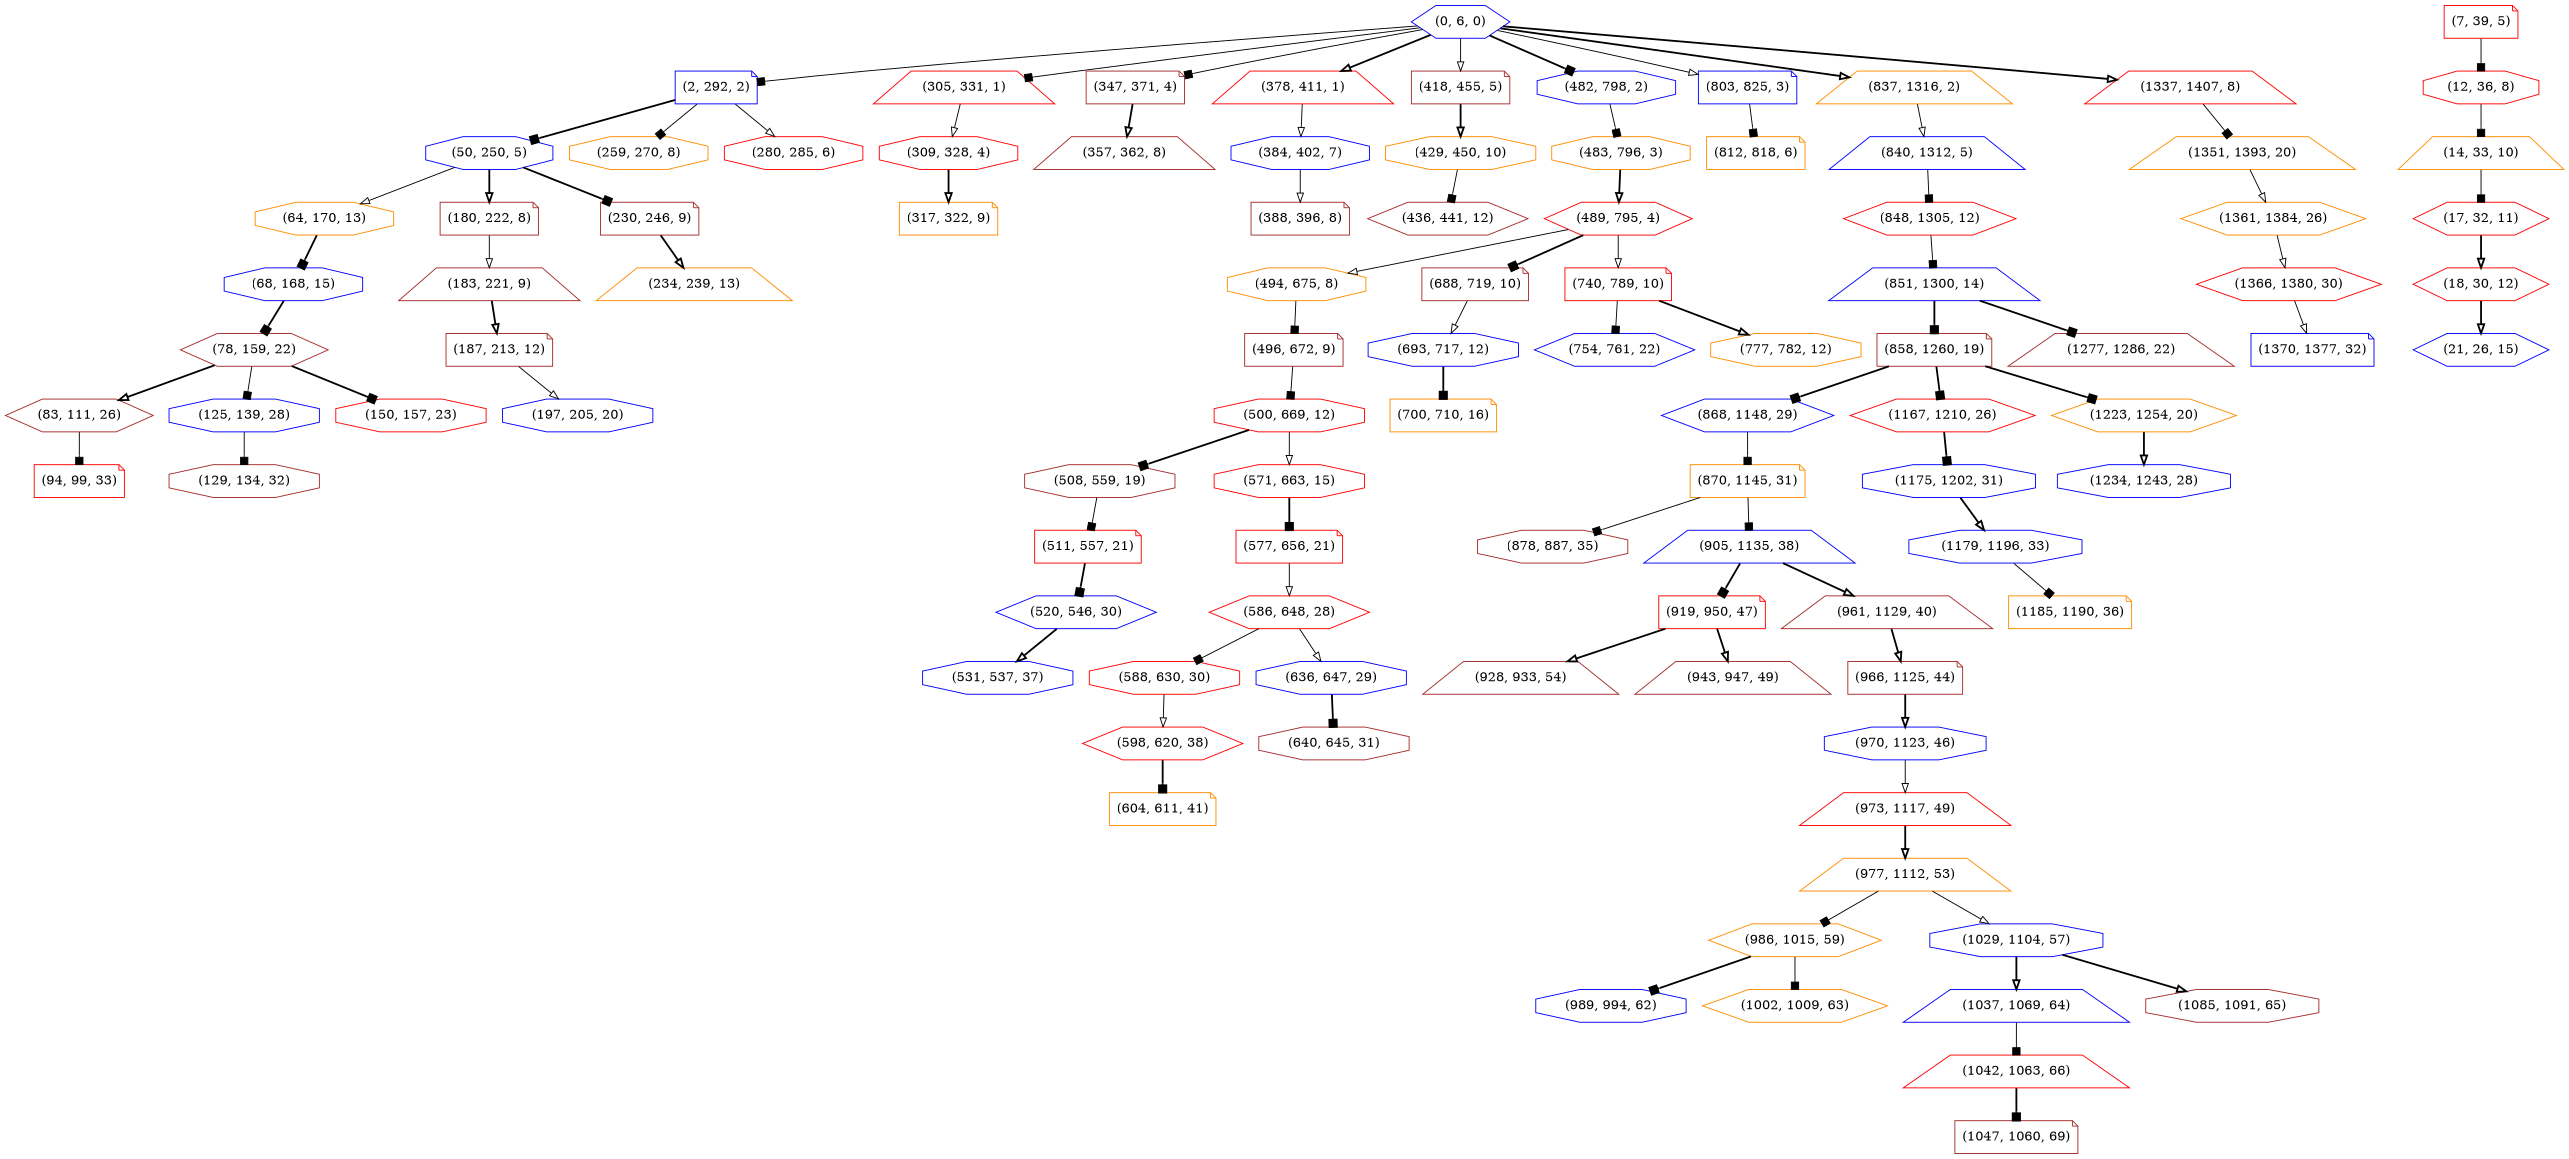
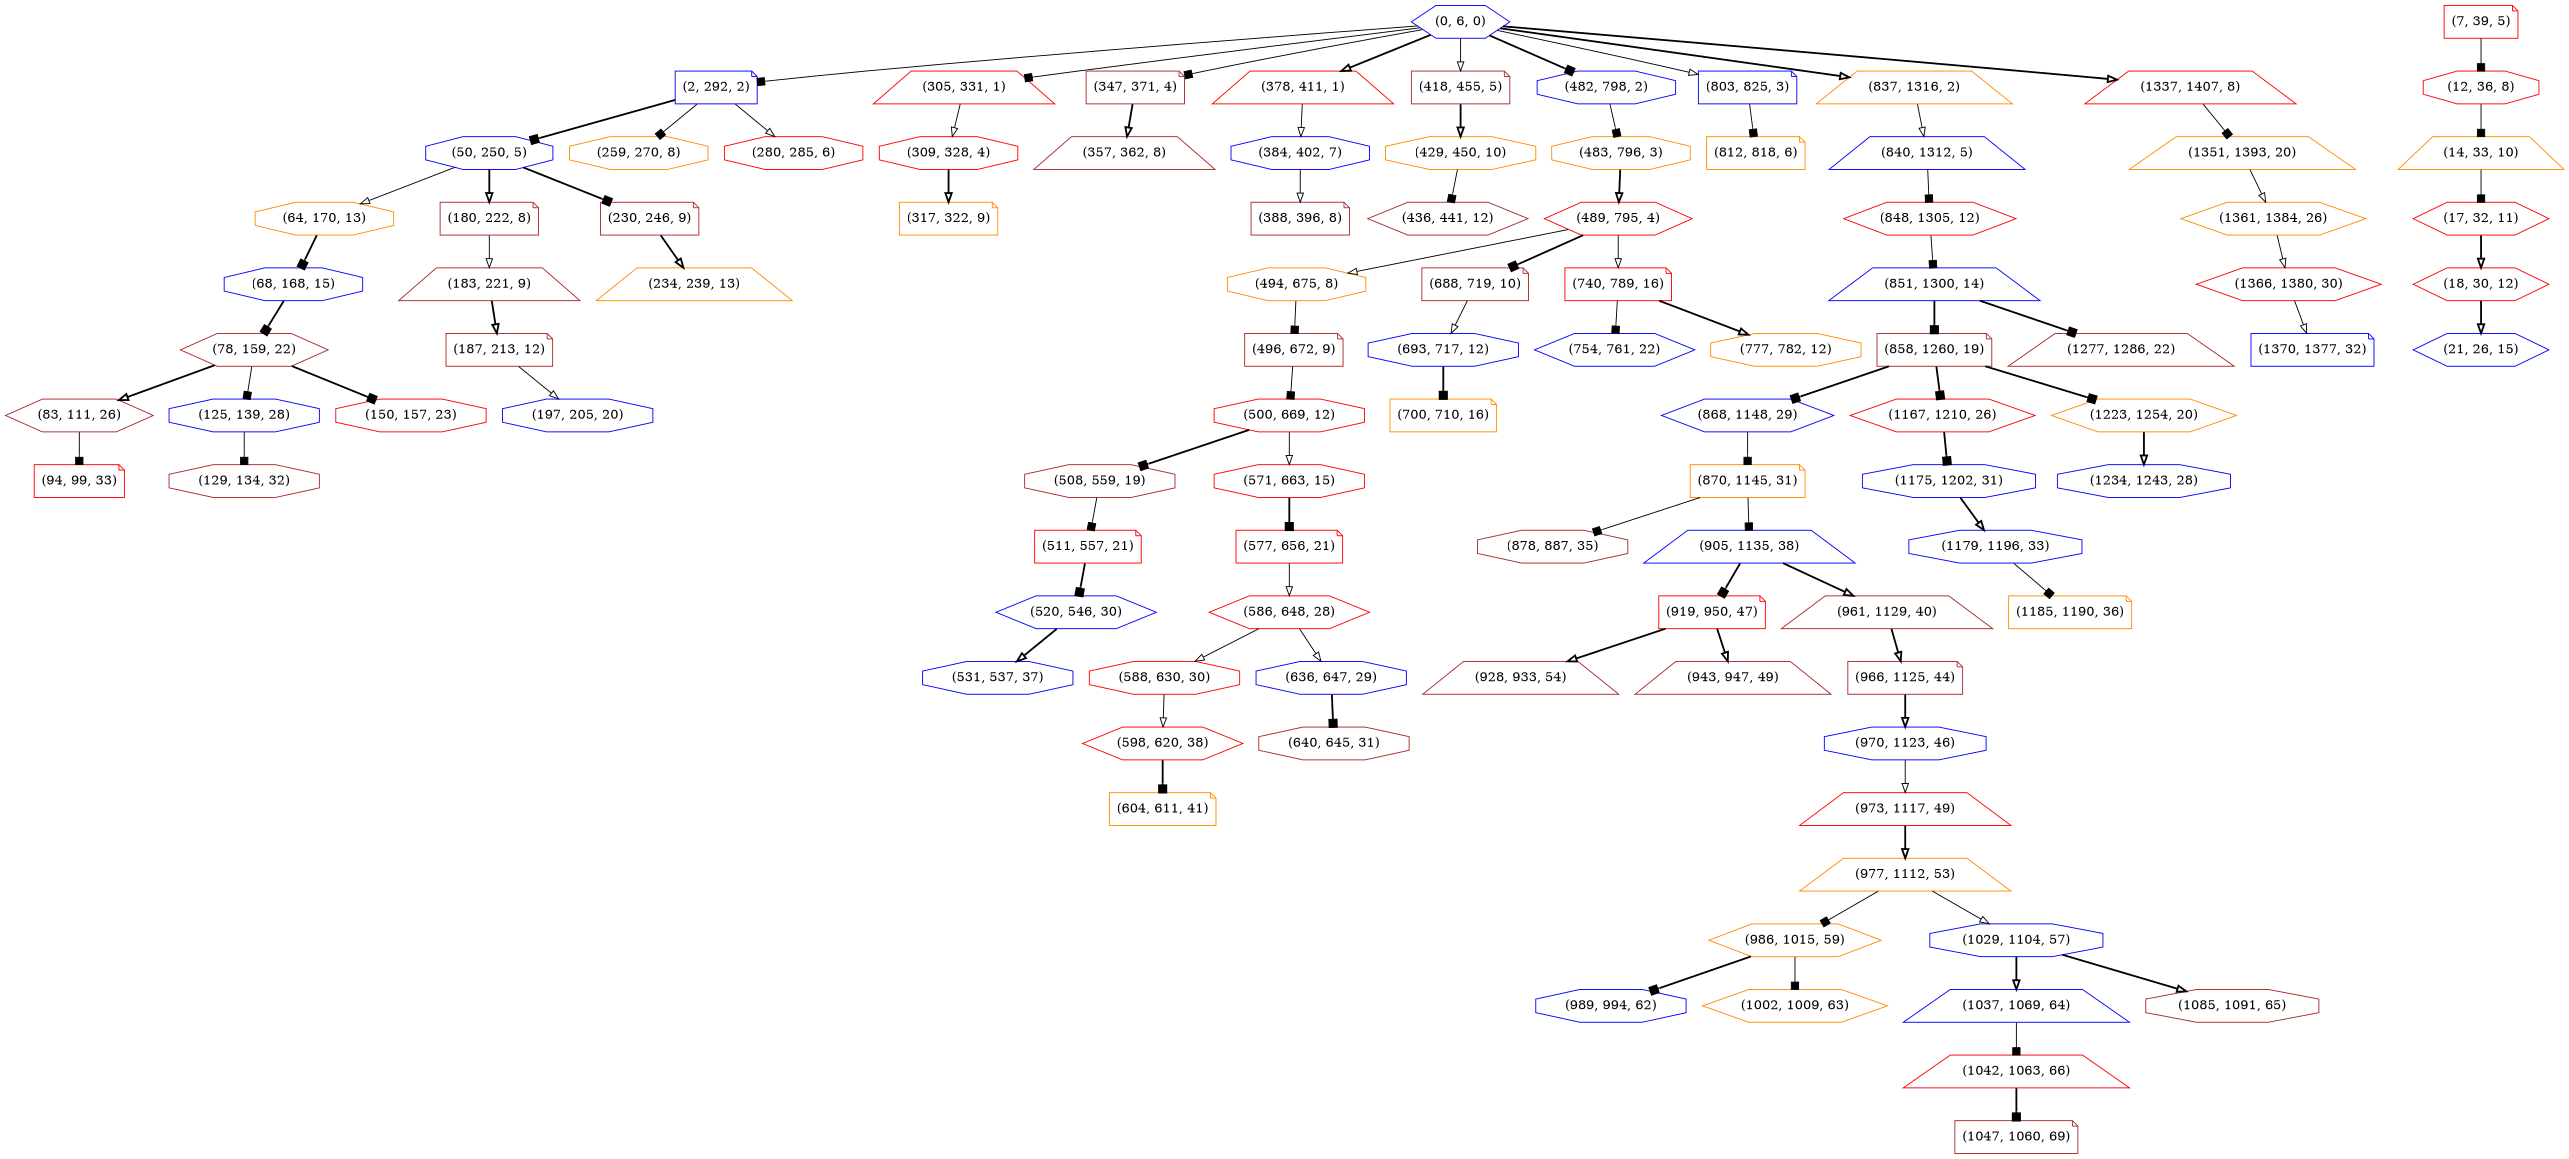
(1618, 284) -> (1618, 284)
(1231, 643) -> (1231, 643)
